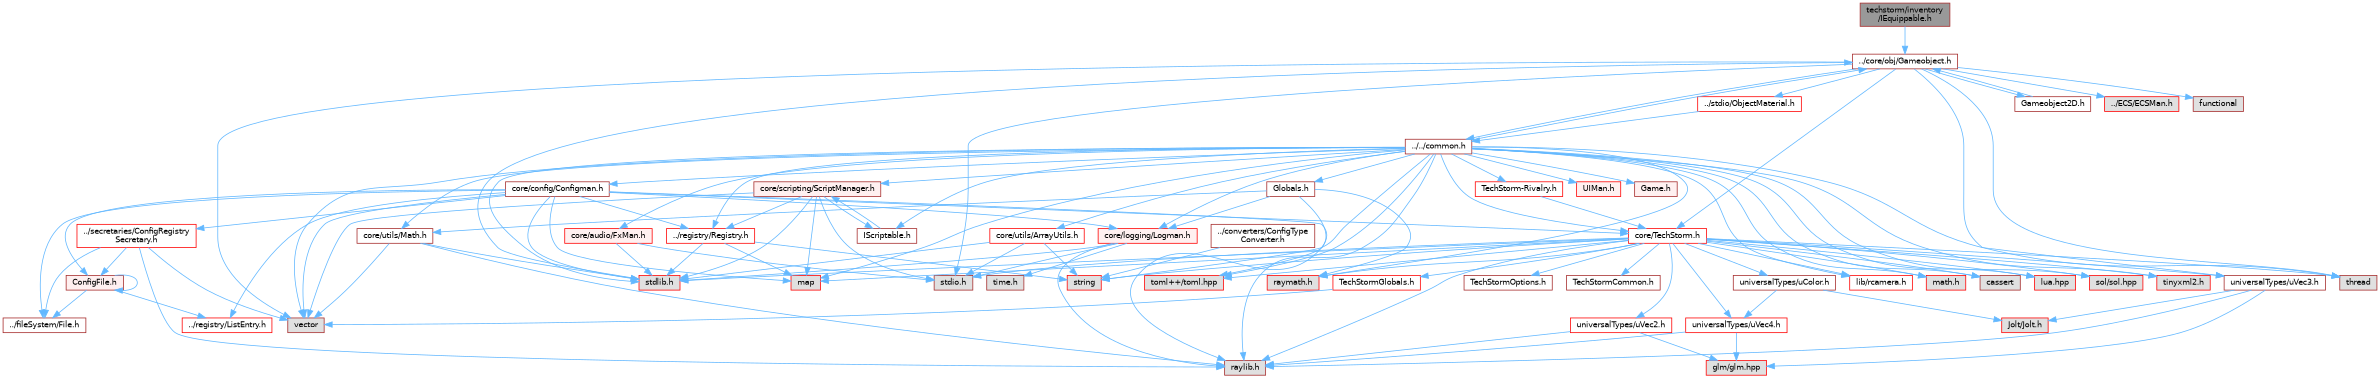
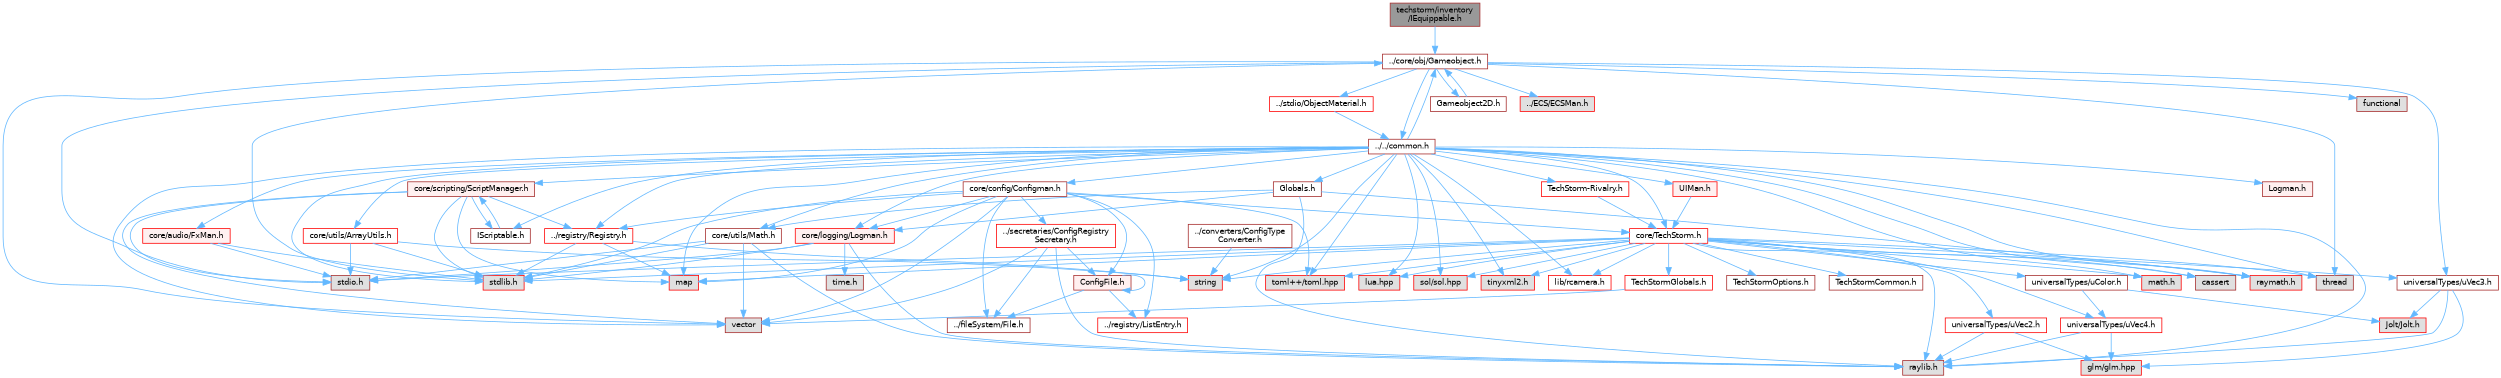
(1789, 146) -> (1684, 209)
(1656, 189) -> (2288, 189)
none -> (525, 262)
